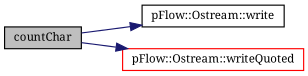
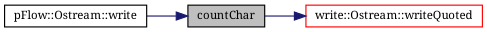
(106, 30) -> (162, 16)
(213, 60) -> (394, 16)
